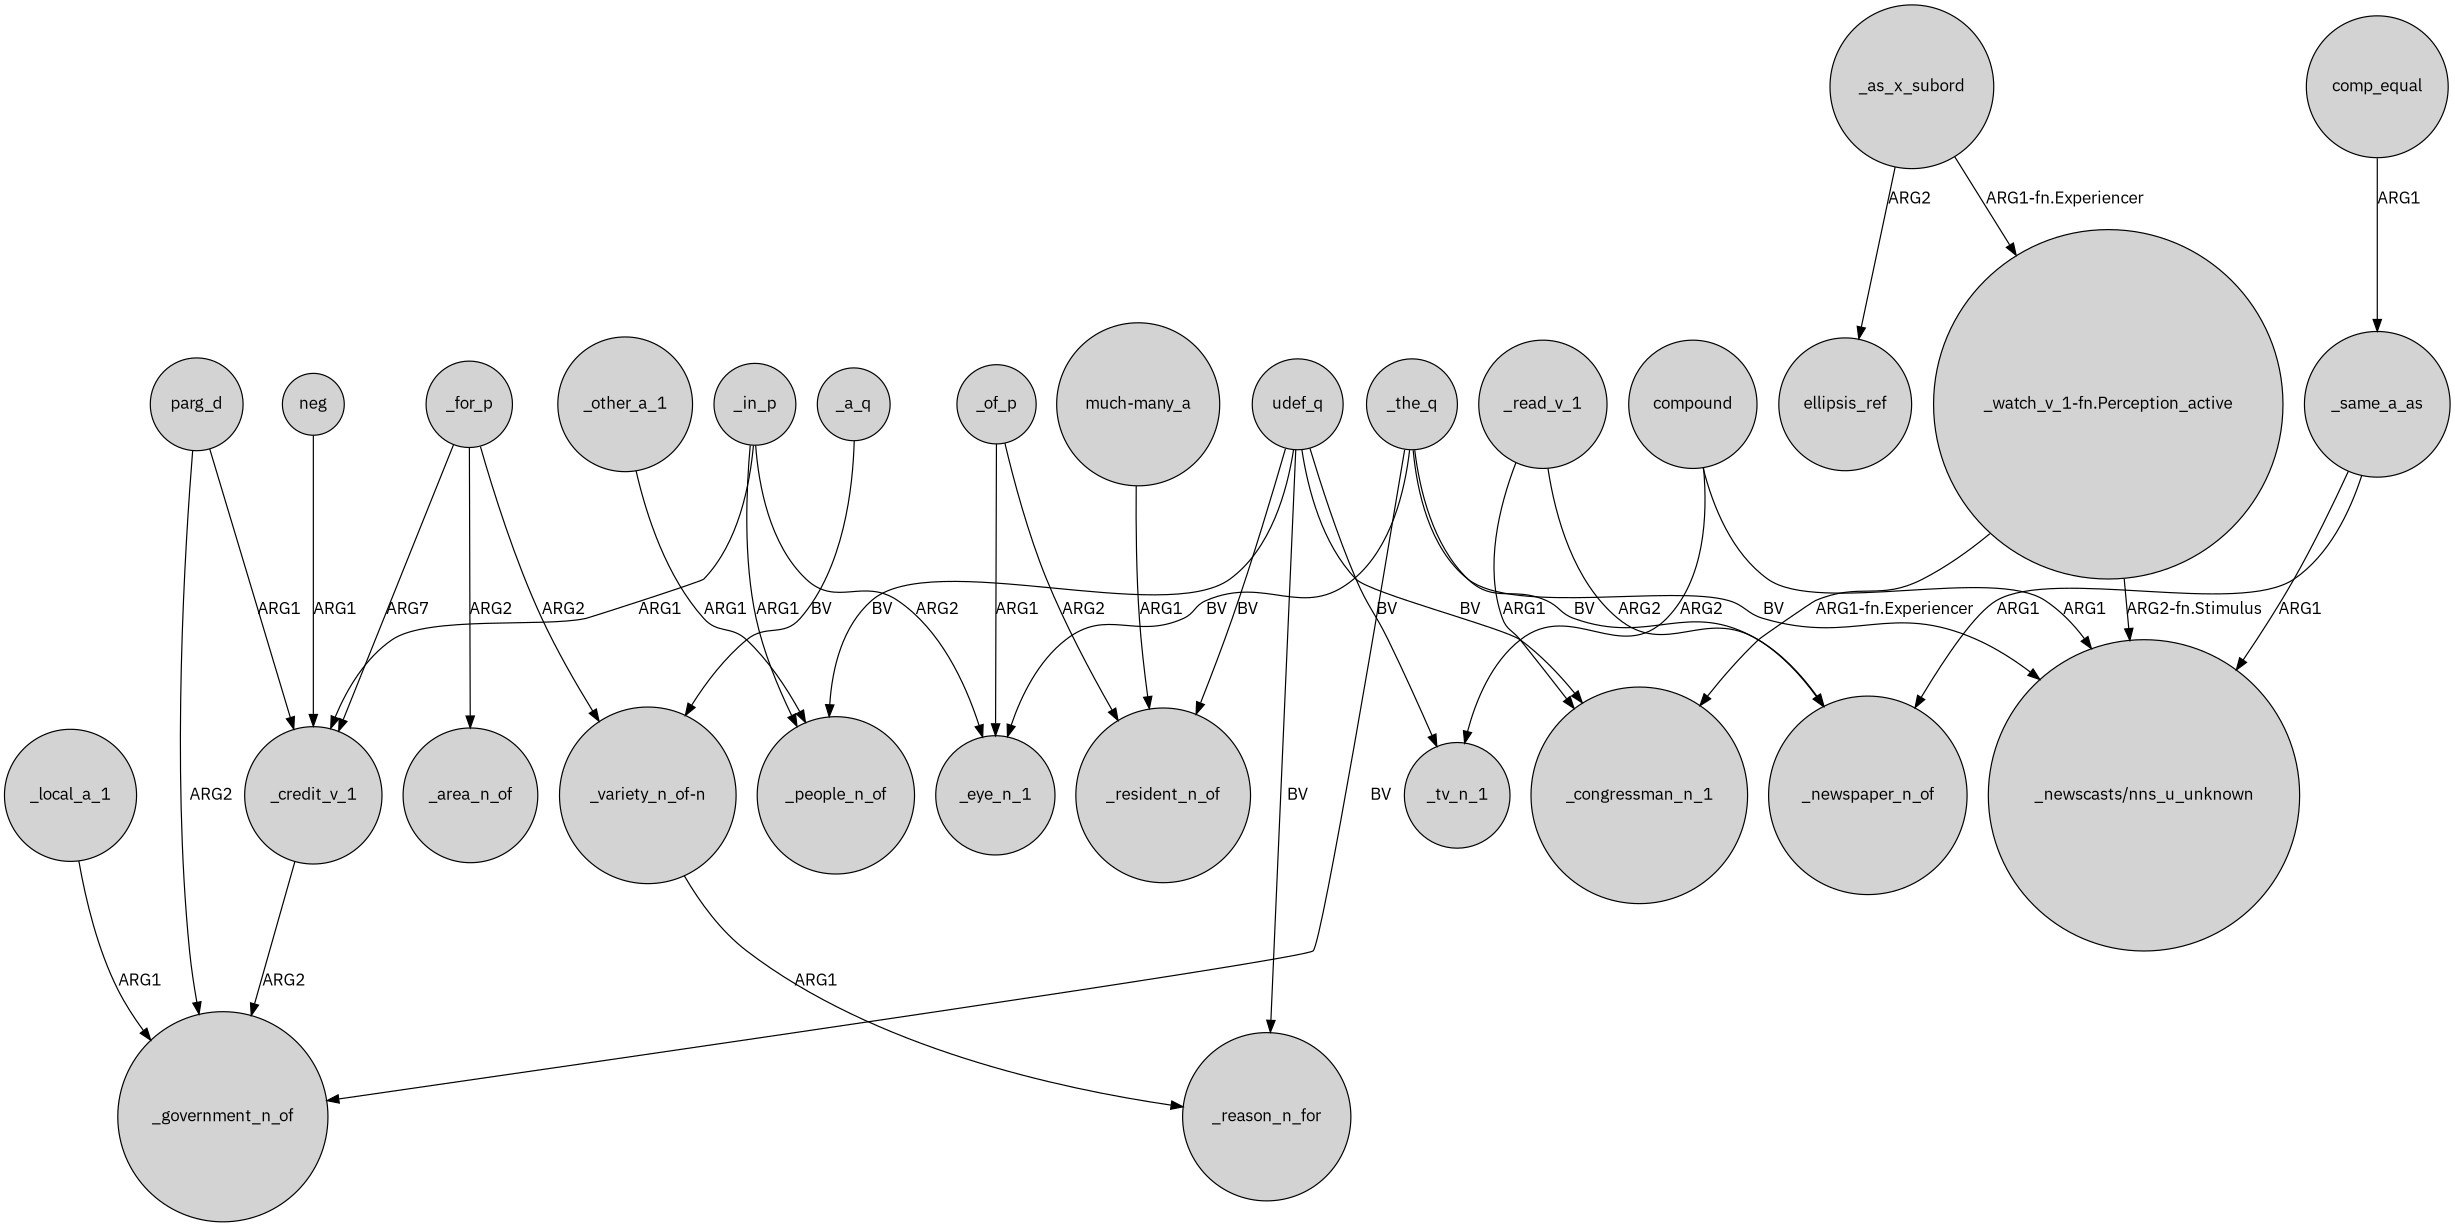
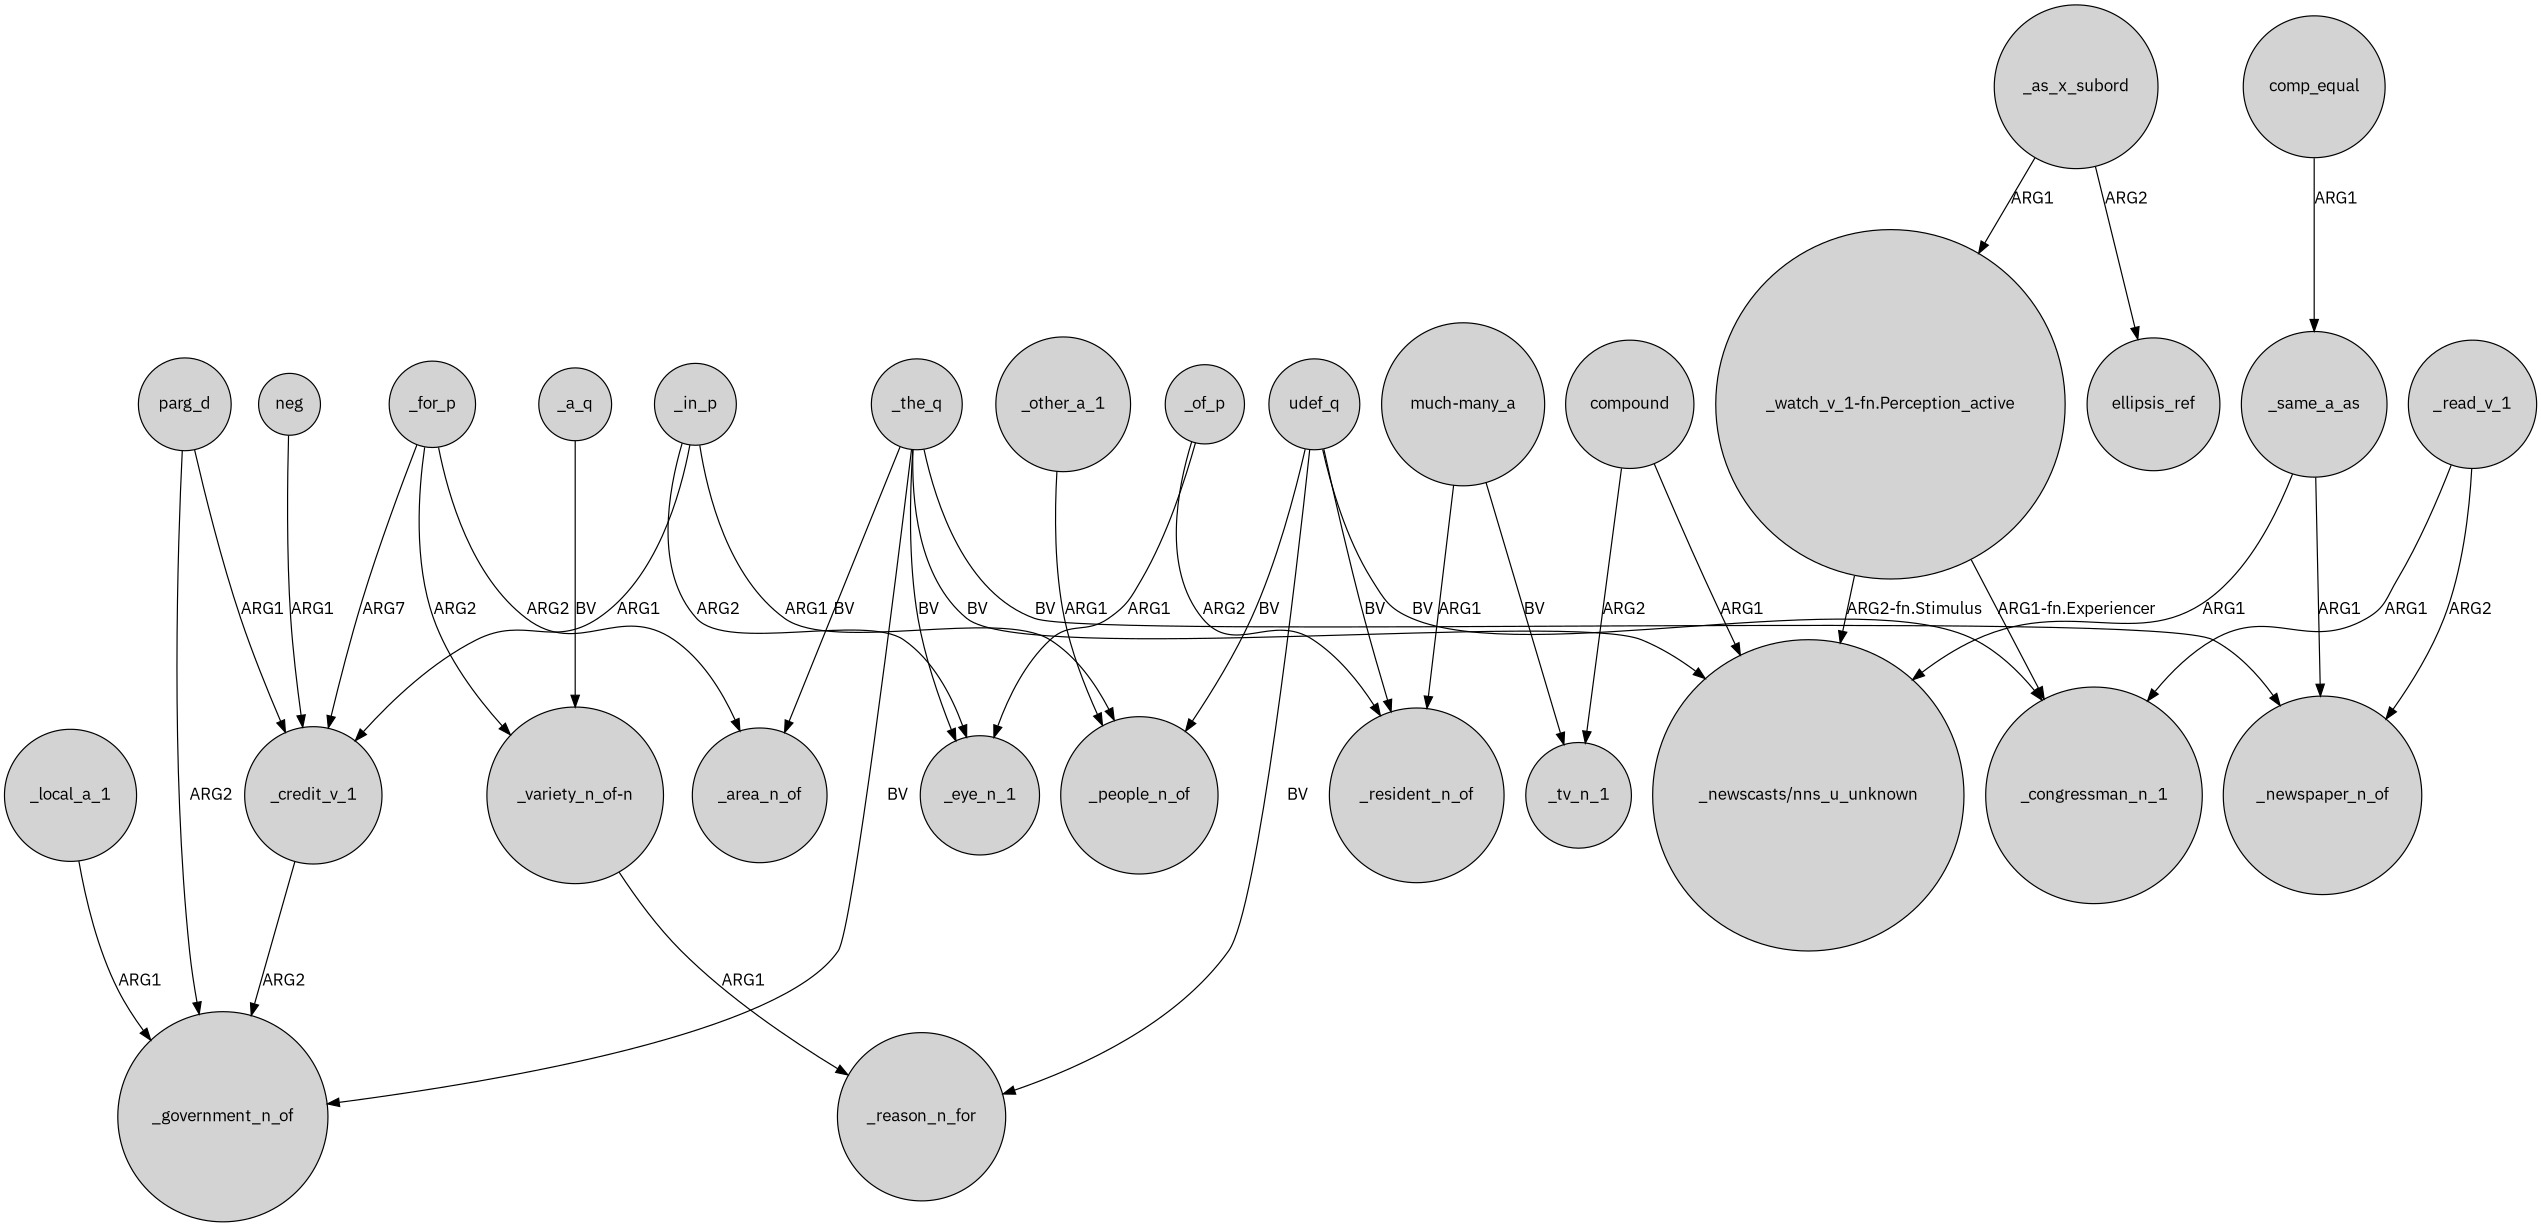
(2065, 199) -> (2033, 199)
none -> (845, 584)
(1363, 595) -> (1523, 608)
